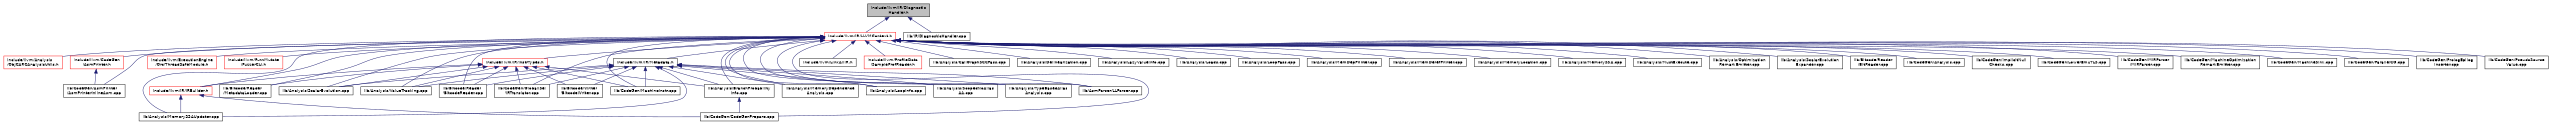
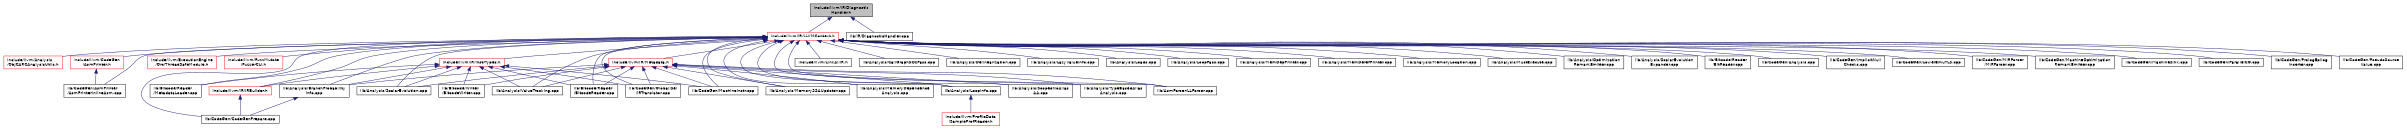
(877, 50) -> (971, 106)
(645, 62) -> (641, 62)
(1592, 62) -> none
(181, 106) -> none
